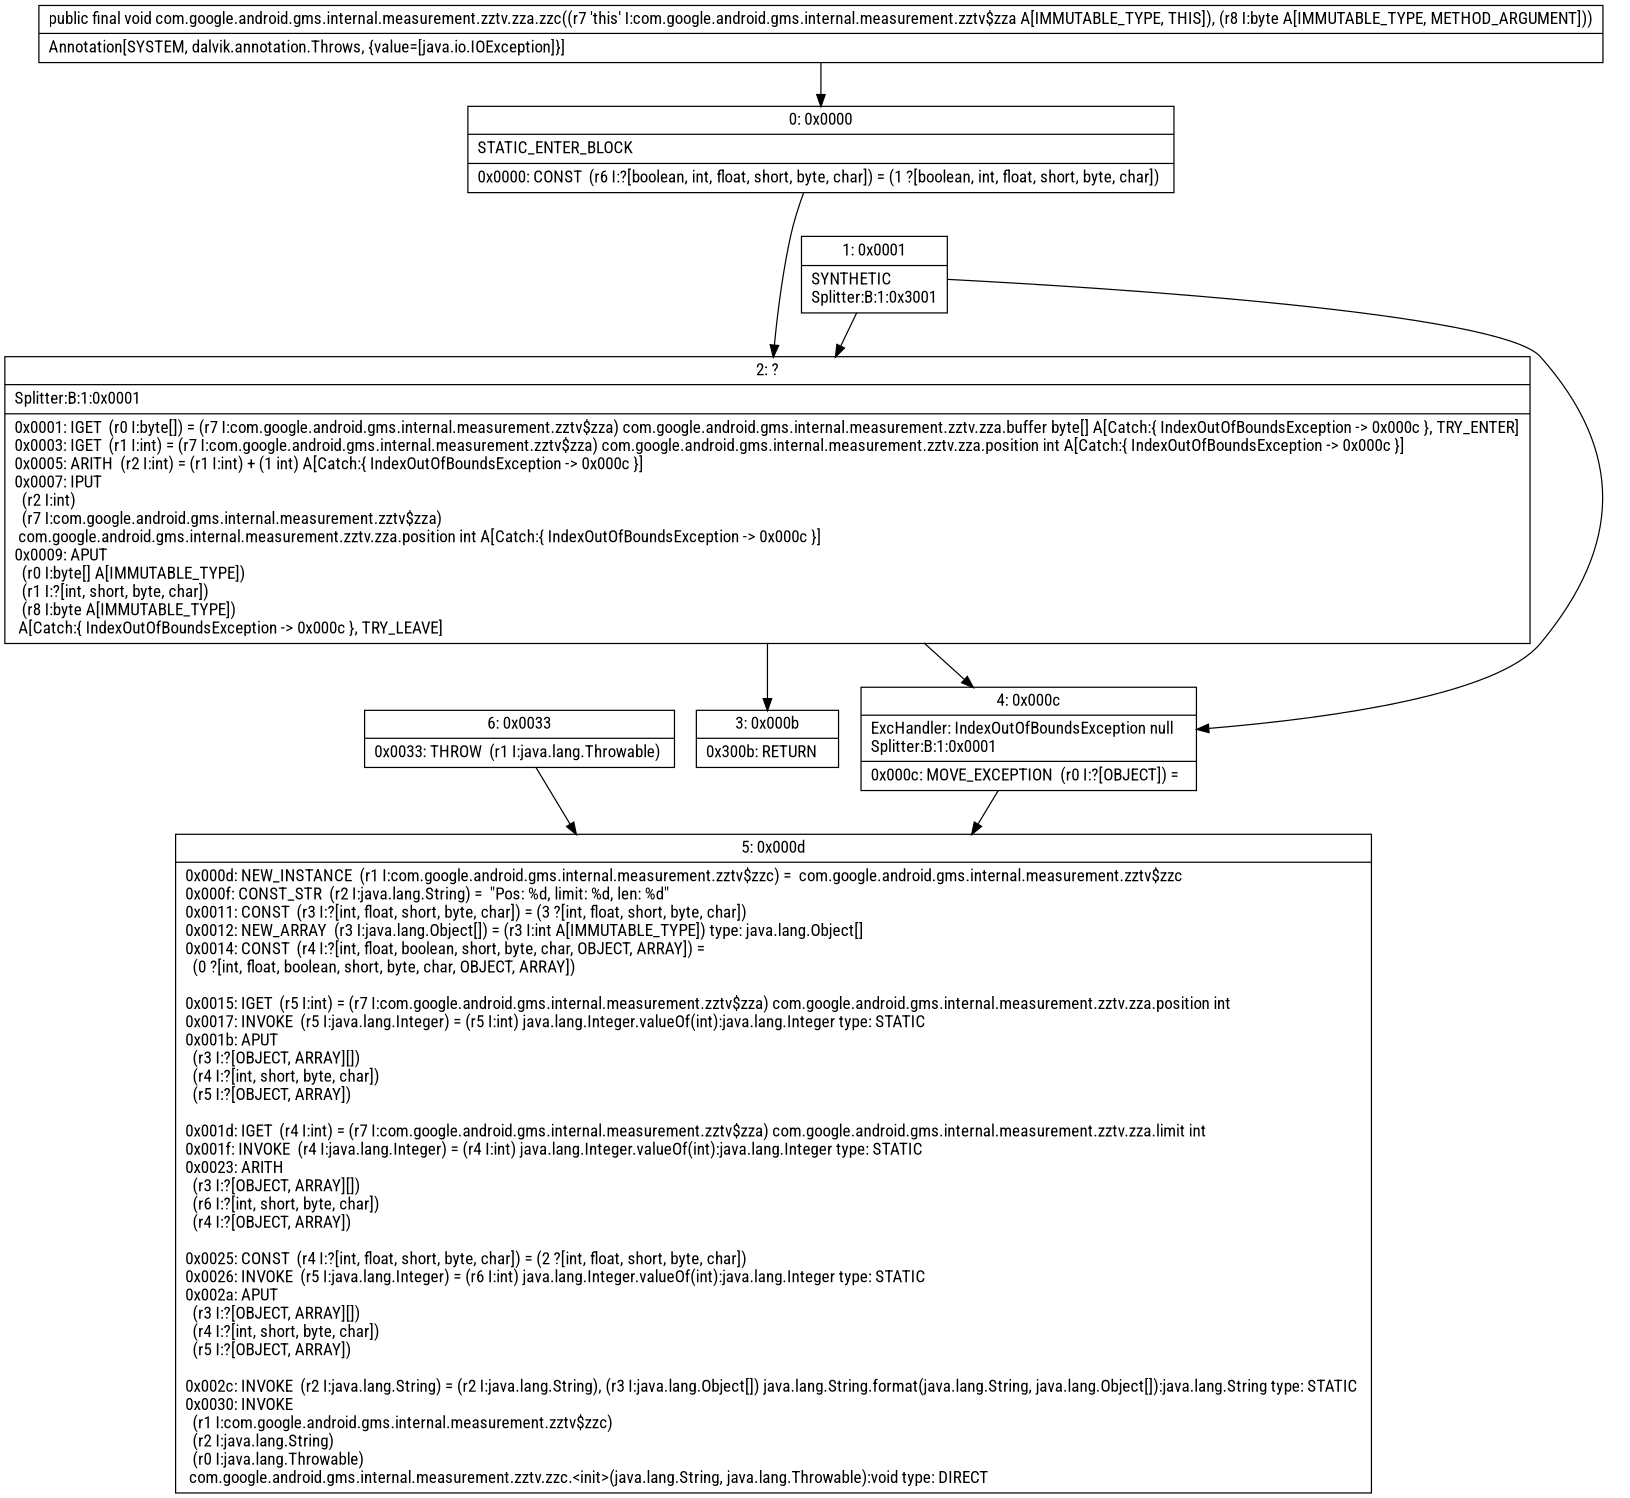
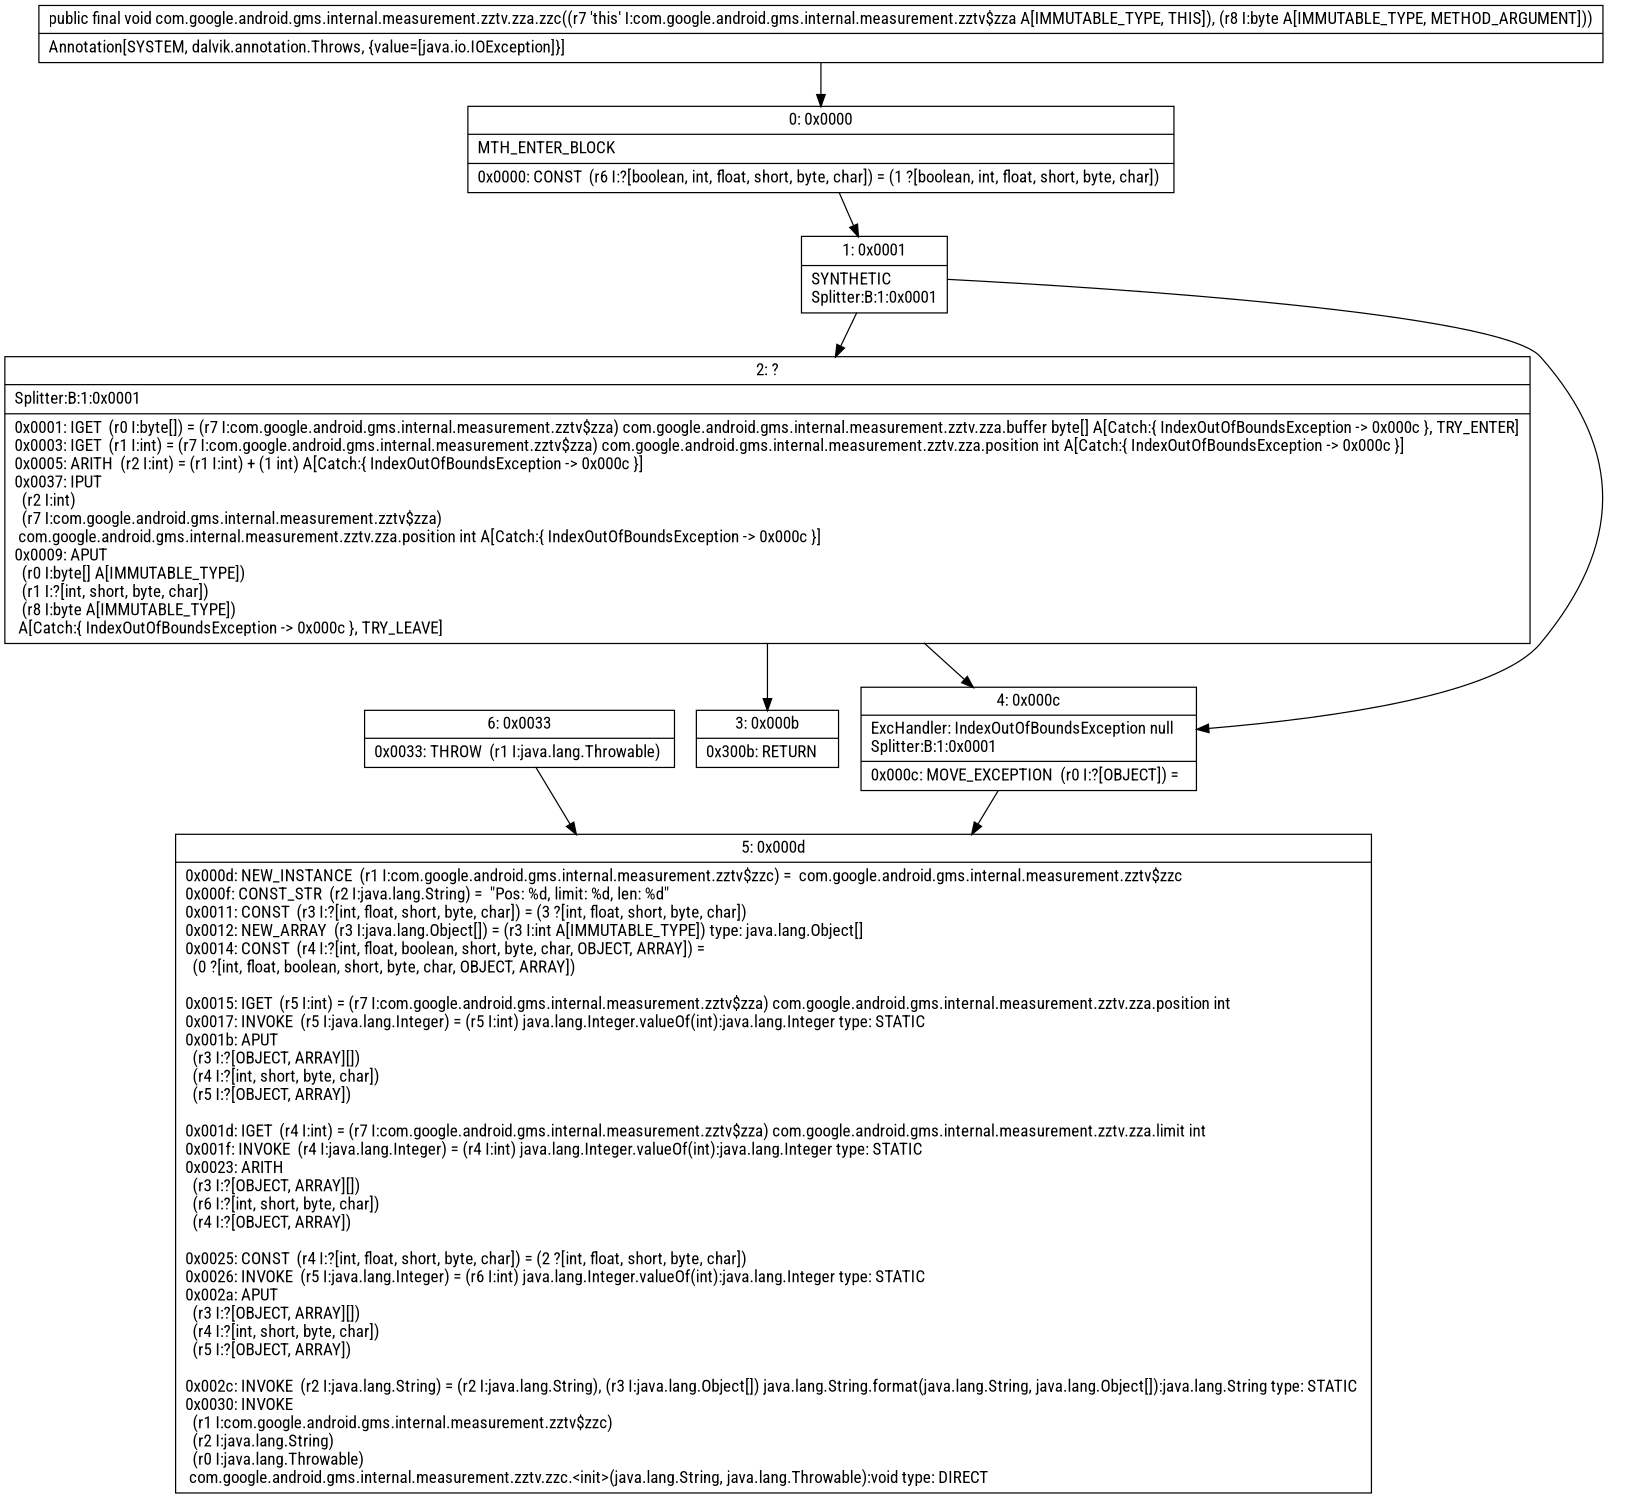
(555, 148) -> (547, 148)
(784, 268) -> (846, 209)
(874, 298) -> (874, 298)
(62, 482) -> (62, 482)
